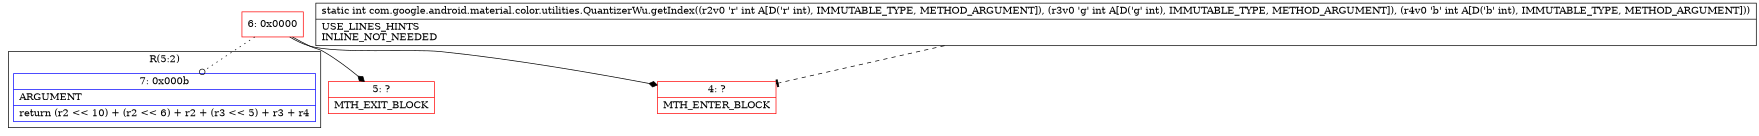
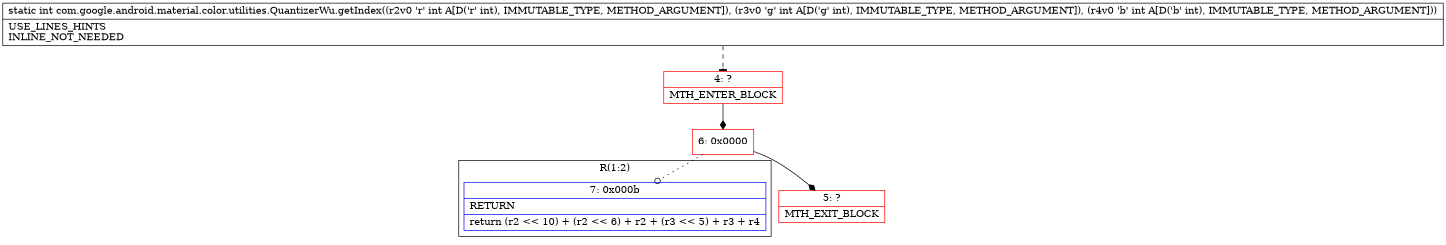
(469, 55) -> (723, 112)
(165, 60) -> (615, 168)
(51, 97) -> (492, 206)
